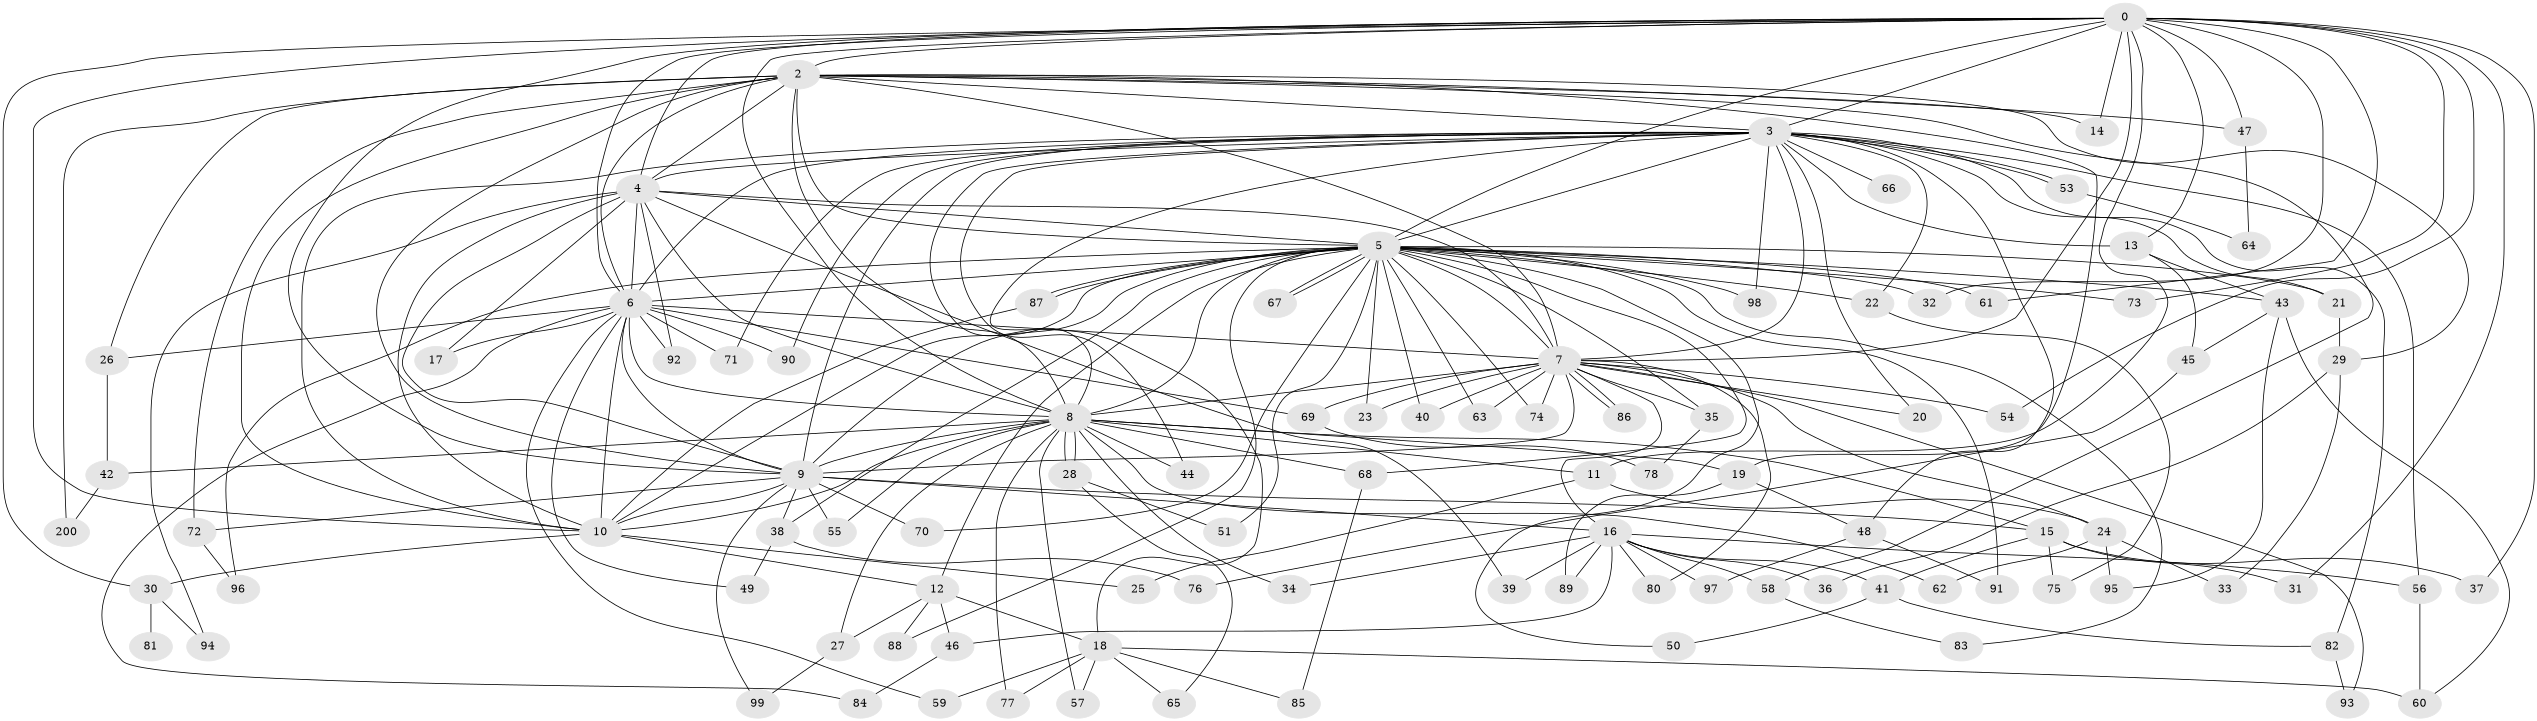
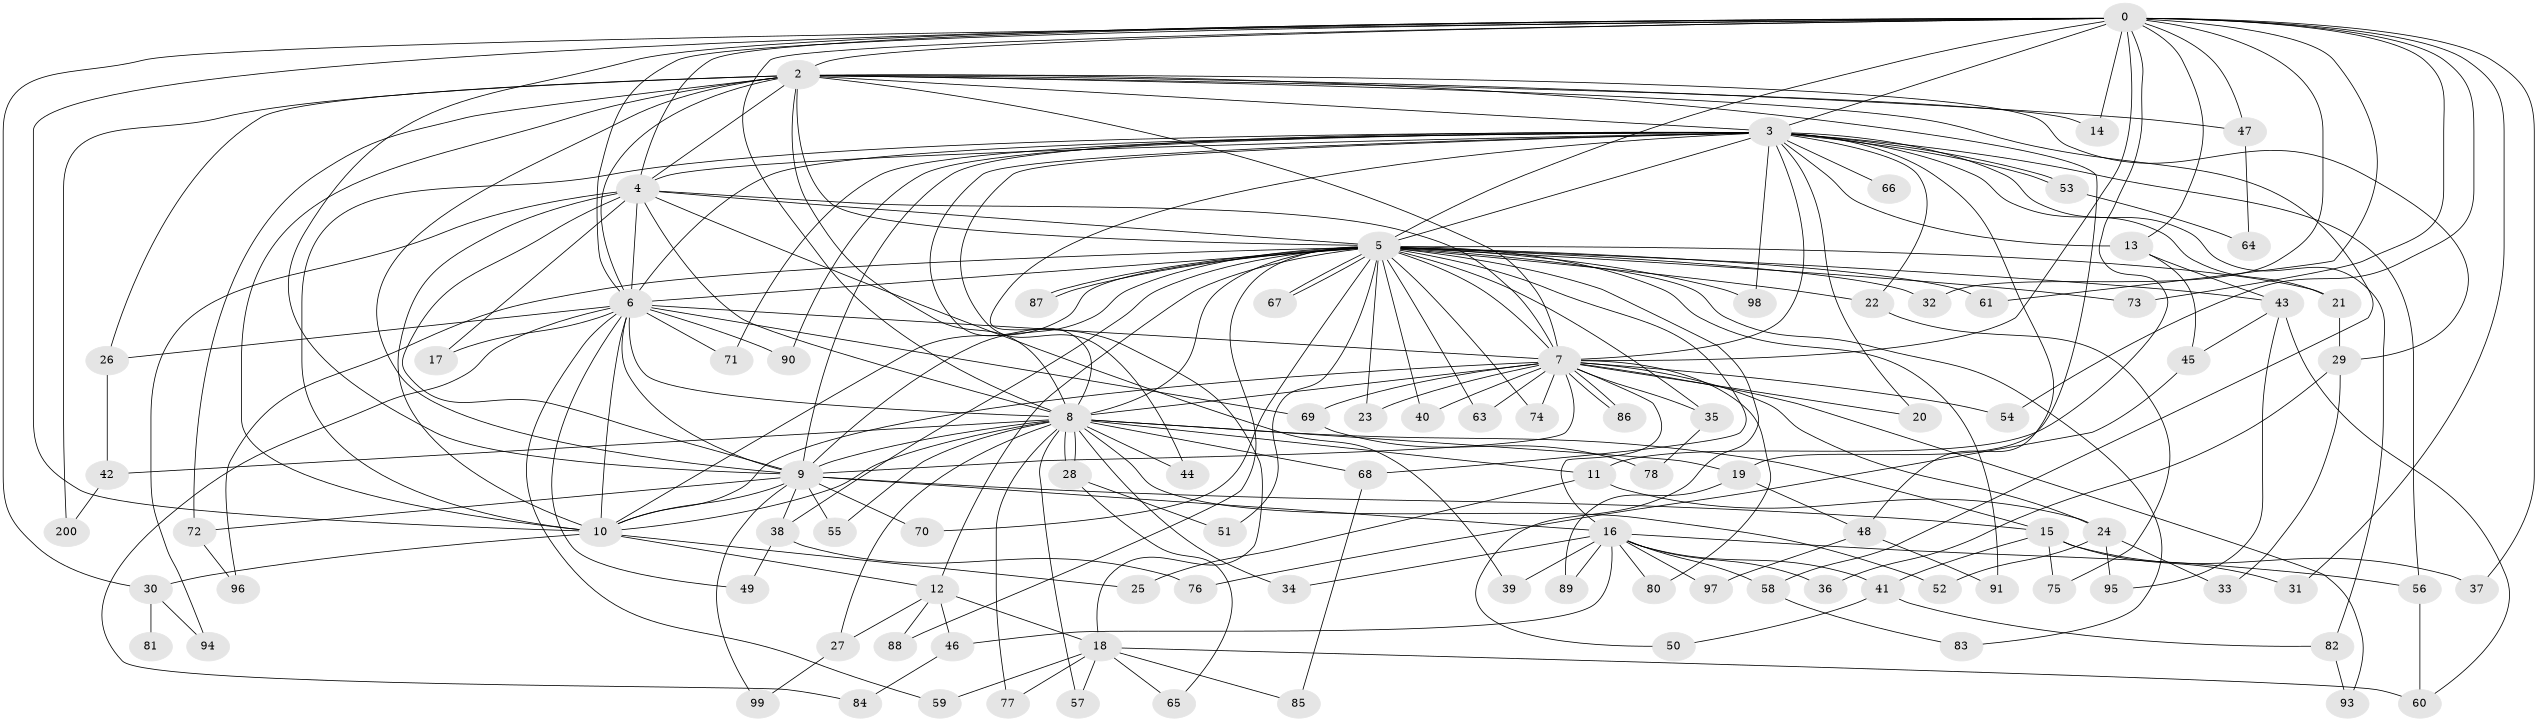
(674, 361) -> none
(798, 384) -> (1091, 396)
(1940, 589) -> (1940, 589)
